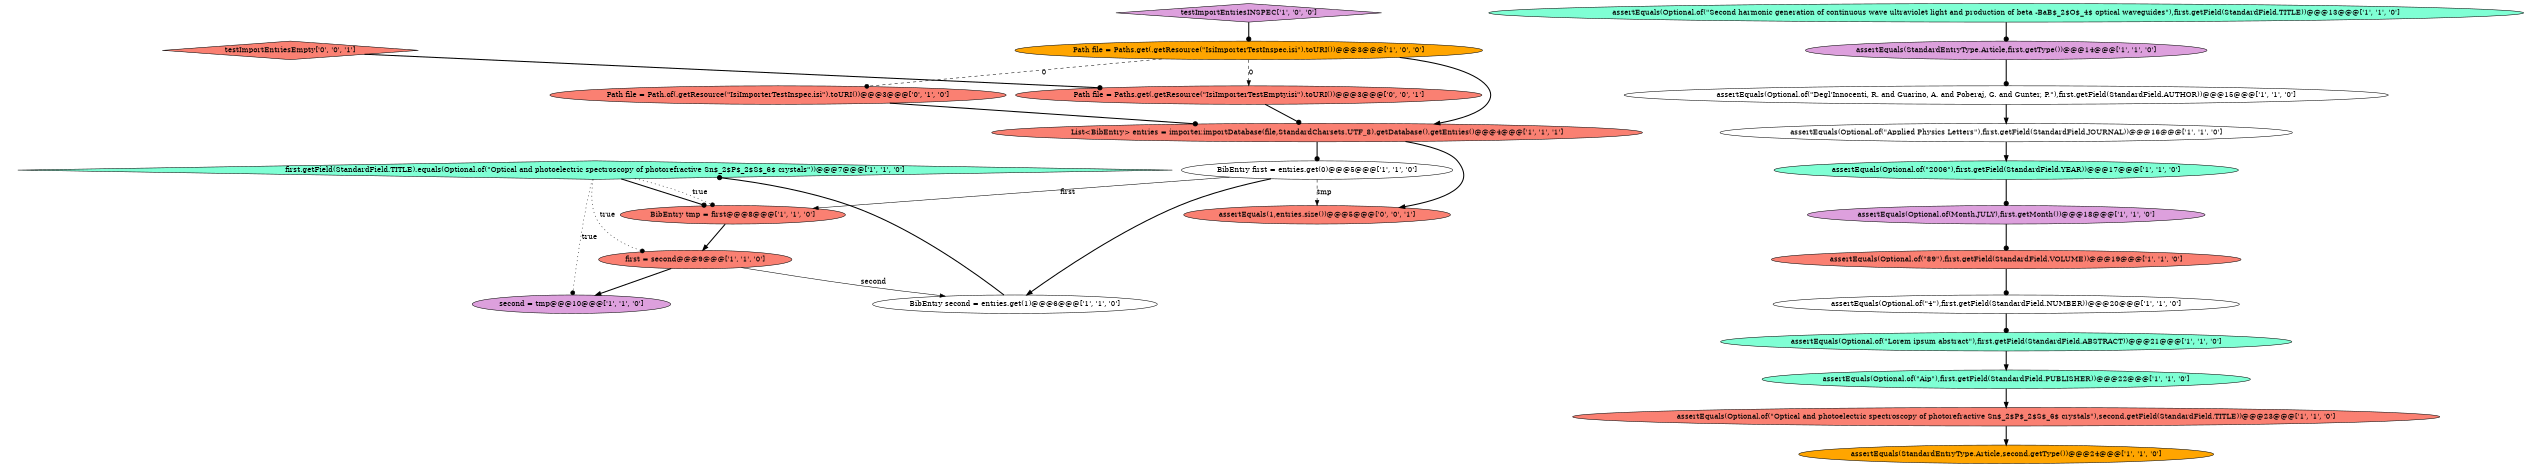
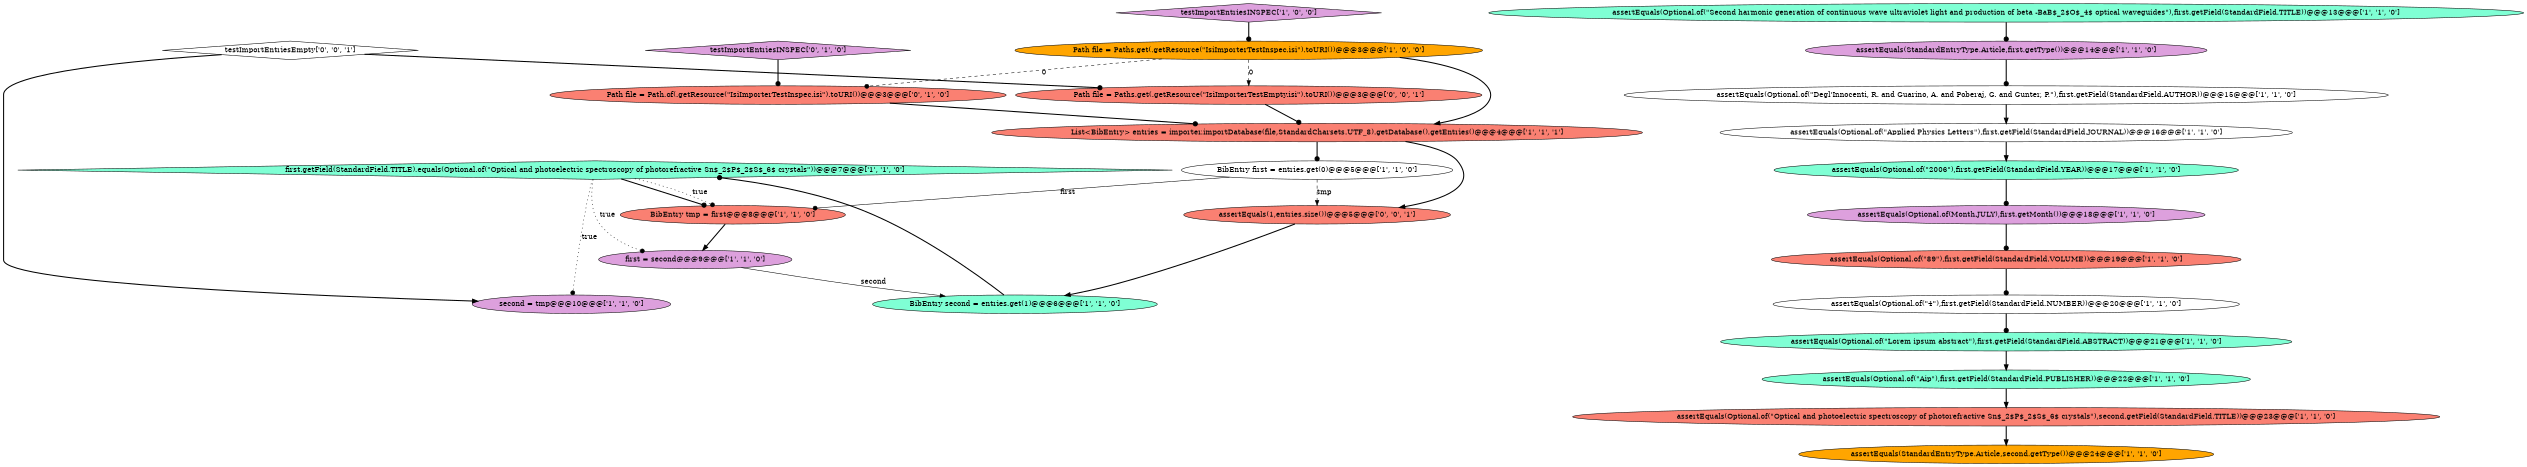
(290, 50) -> (290, 50)
none -> (778, 50)
(1023, 193) -> (1023, 193)
(1145, 222) -> (1184, 264)
(695, 260) -> (695, 260)
(636, 281) -> (42, 273)
(1015, 304) -> (1015, 304)
